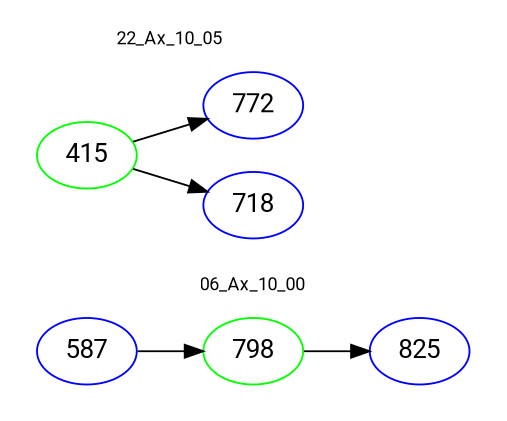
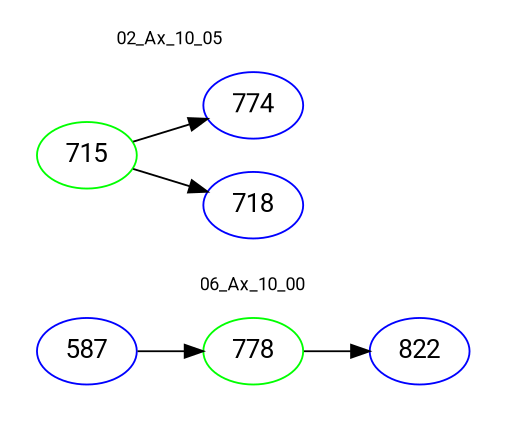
(170, 40) -> (170, 40)
(253, 105) -> (253, 105)
(87, 155) -> (87, 155)
(253, 351) -> (253, 351)
(420, 351) -> (420, 351)
